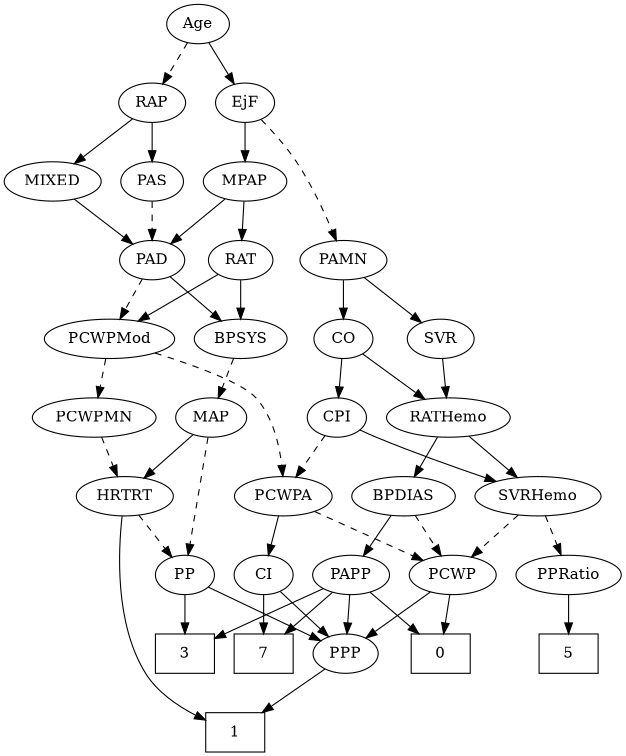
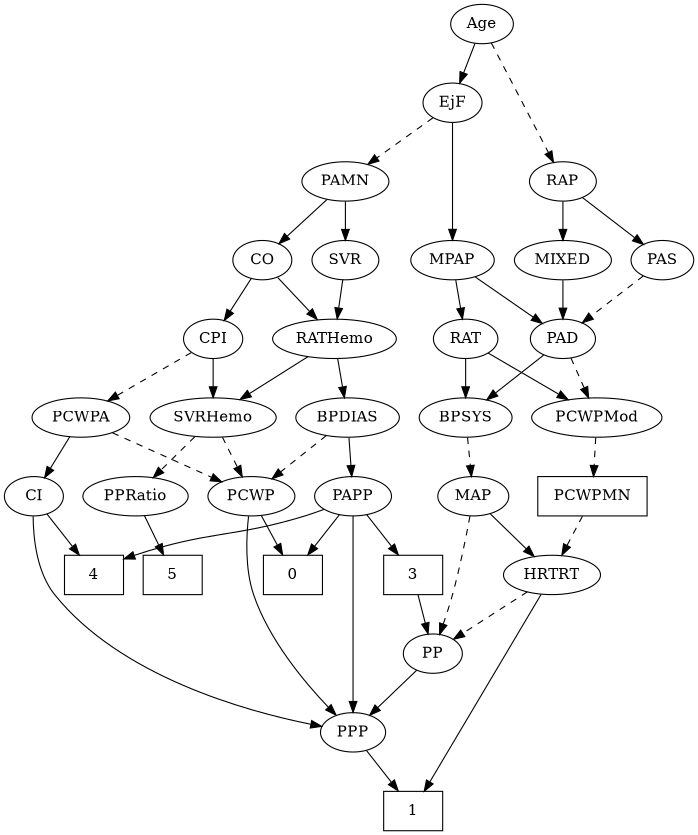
(241, 387) -> none
(94, 418) -> (592, 496)
(185, 609) -> (422, 609)
(264, 654) -> (94, 575)
